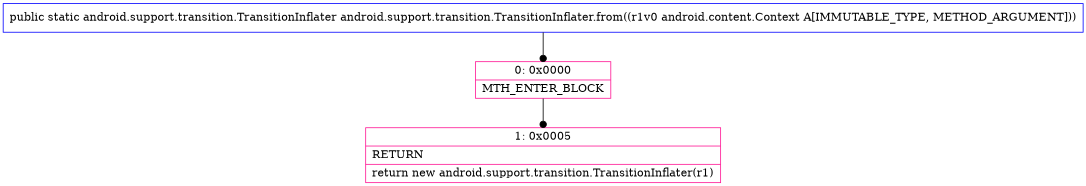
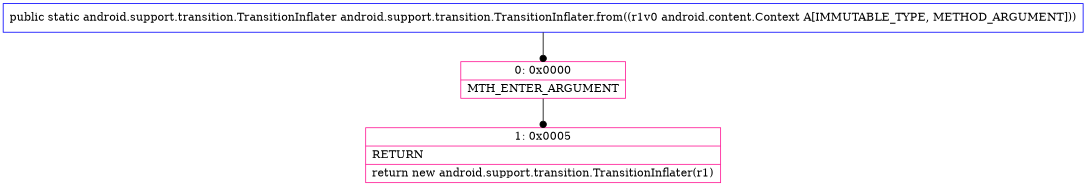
(543, 89) -> (543, 89)
